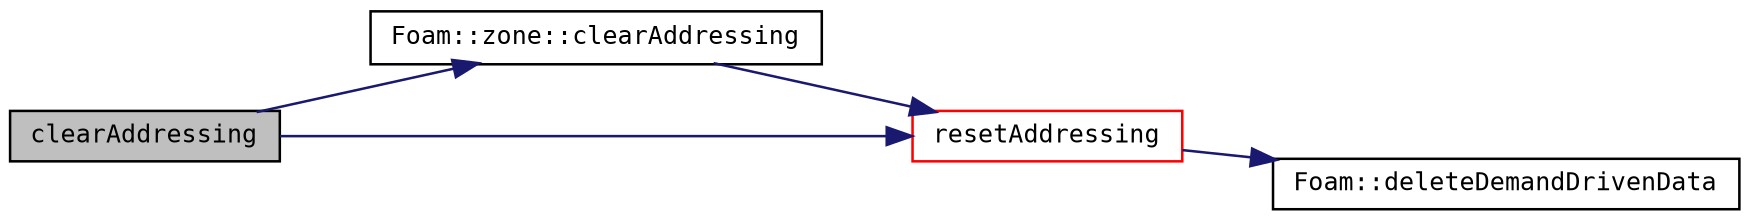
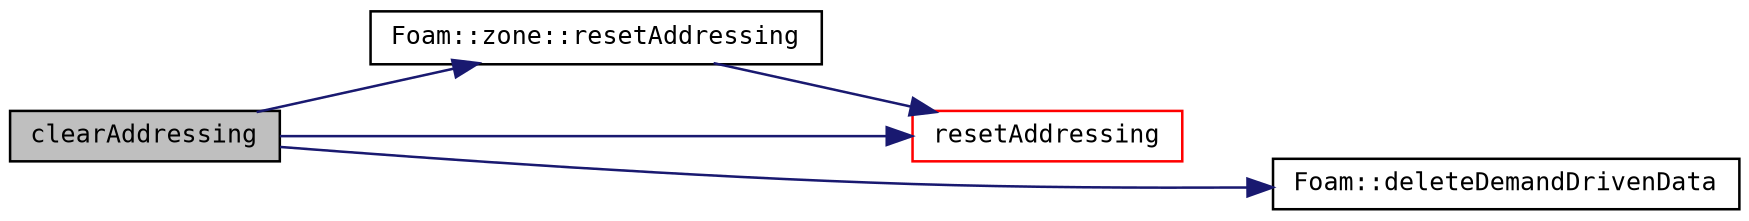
(596, 38) -> (596, 38)
(1217, 154) -> (763, 178)
